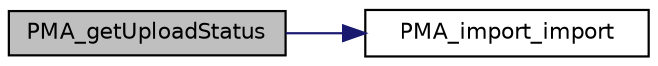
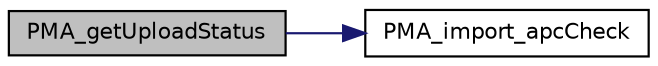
(507, 33) -> (507, 33)
